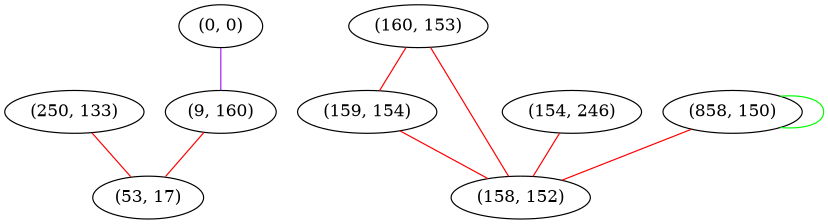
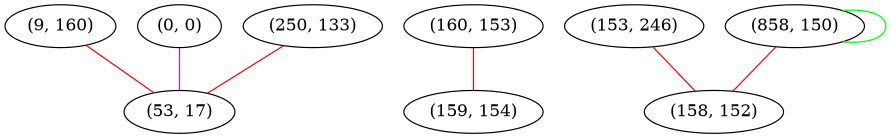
(221, 69) -> (179, 69)
(470, 112) -> none
(572, 112) -> (634, 26)
(444, 155) -> none
